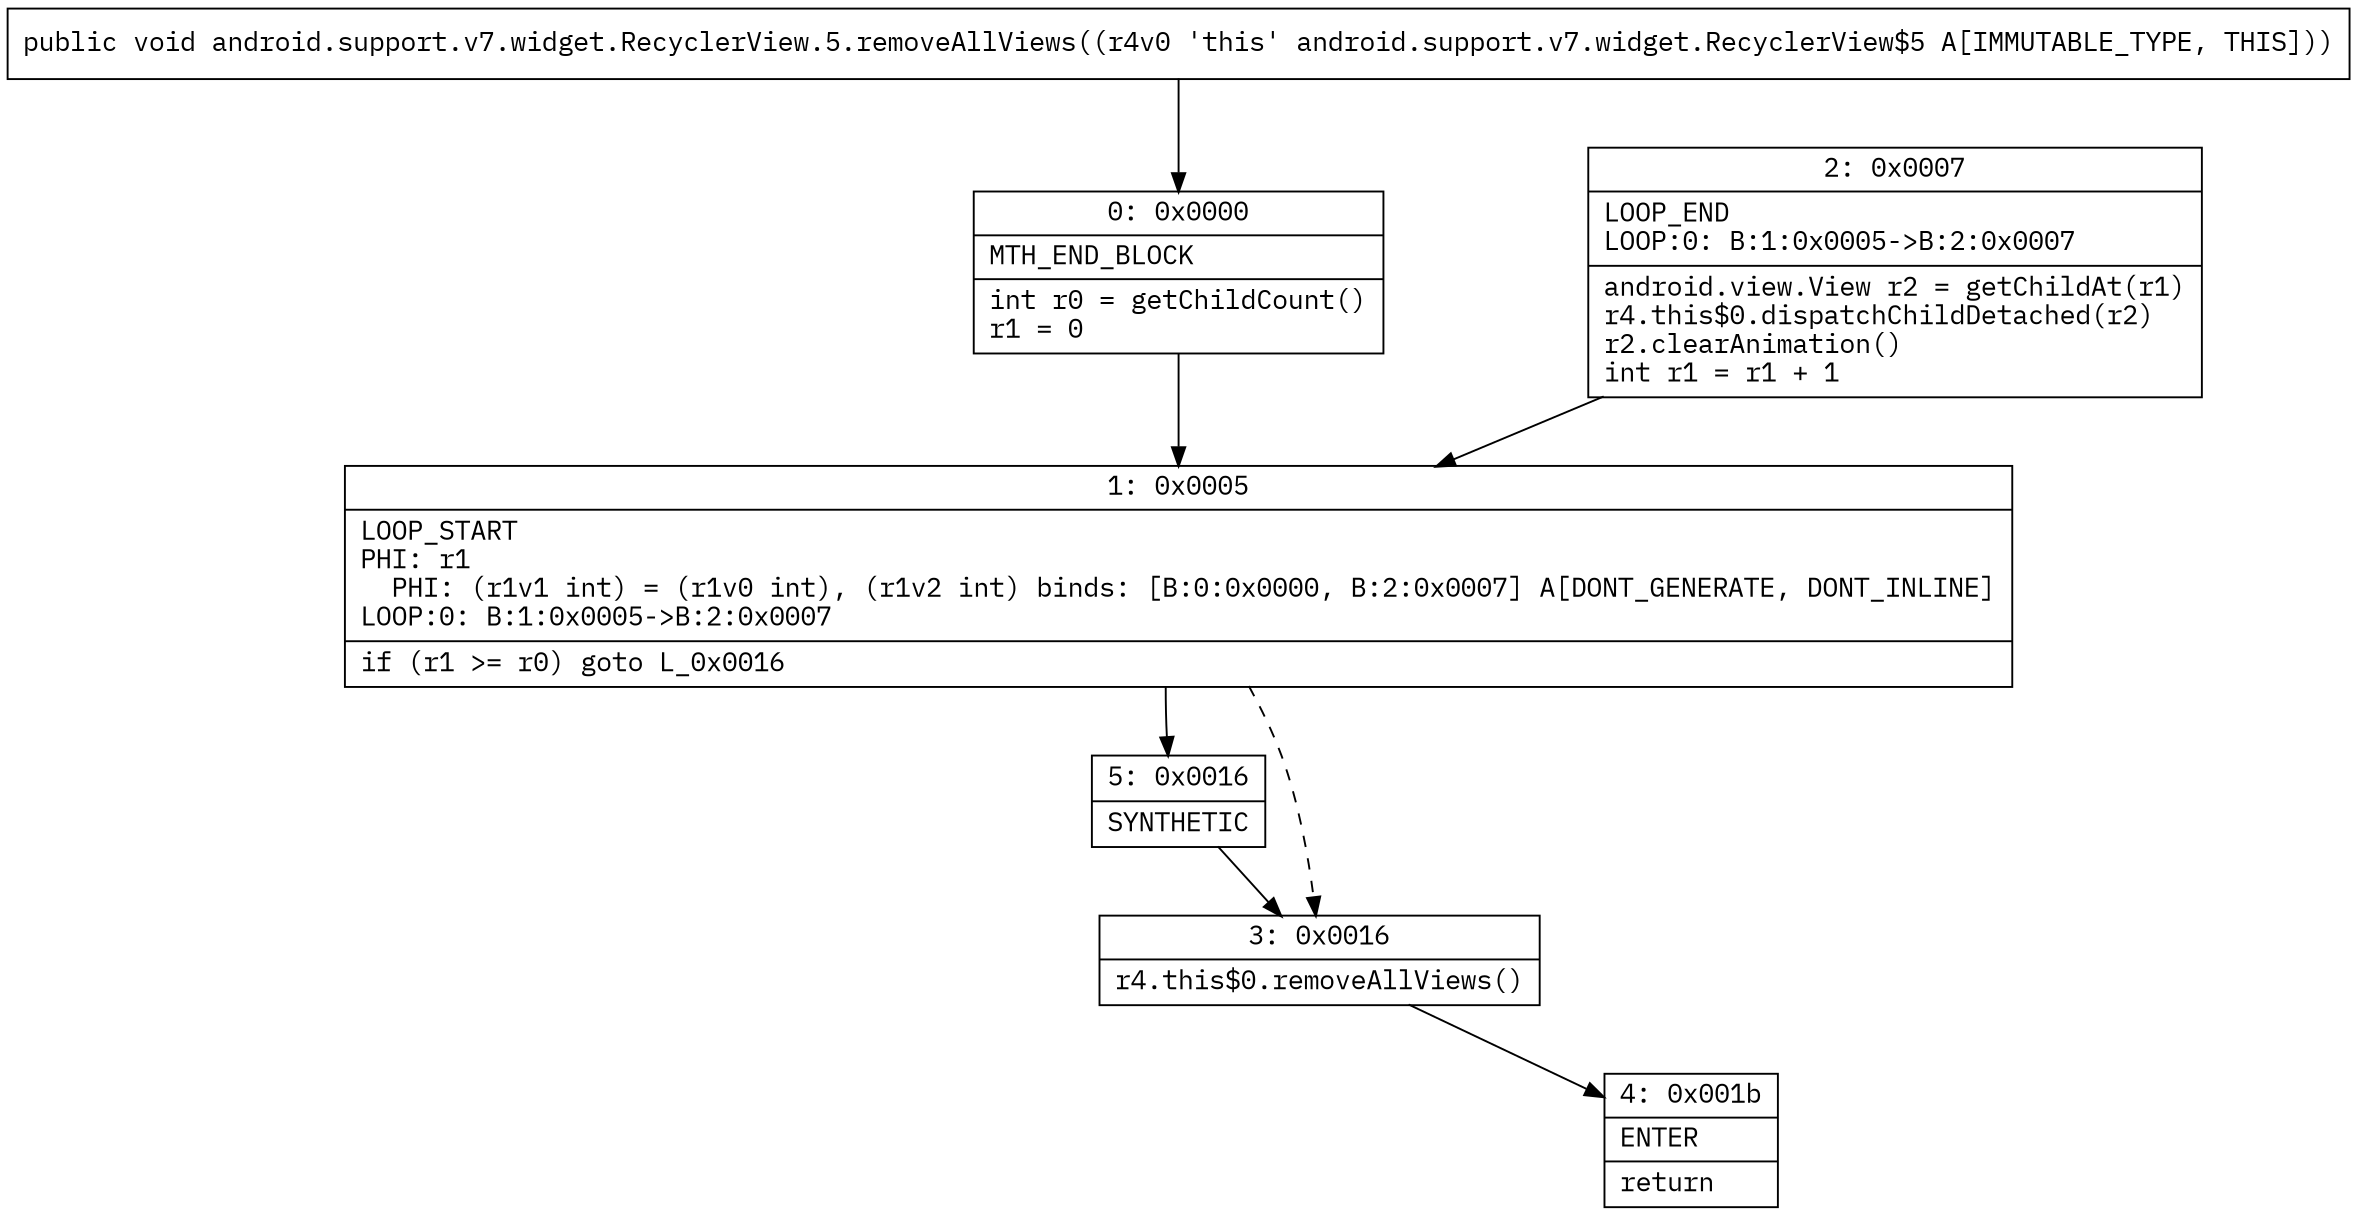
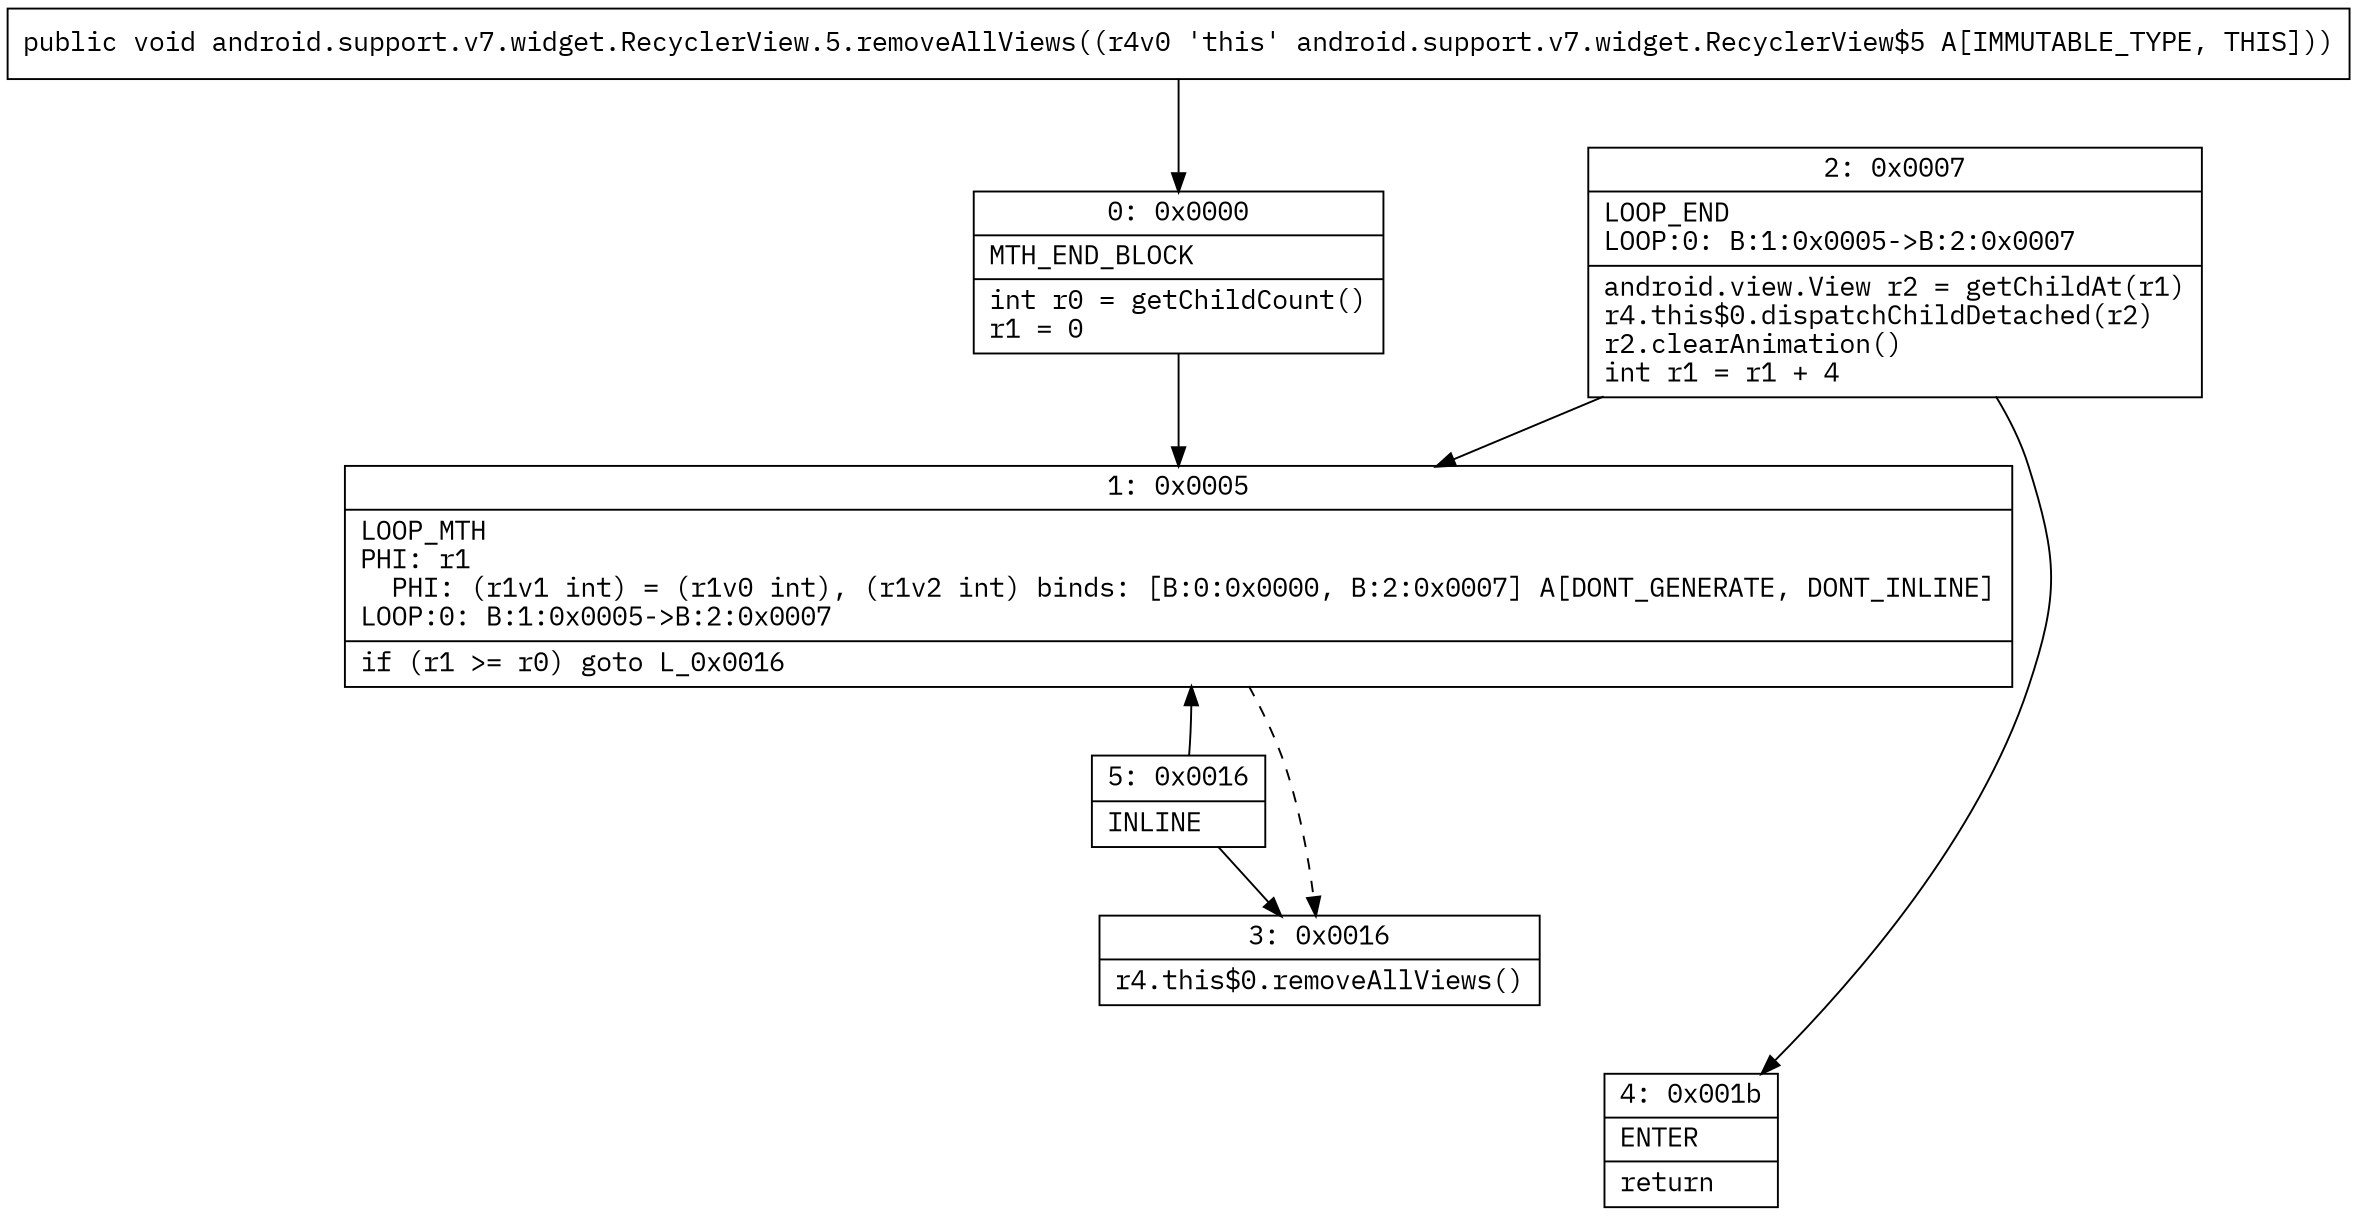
(1722, 373) -> (1722, 373)
(439, 532) -> (424, 532)
(1166, 712) -> (1191, 731)
(1179, 823) -> (1155, 823)
(1498, 1047) -> (2000, 757)
